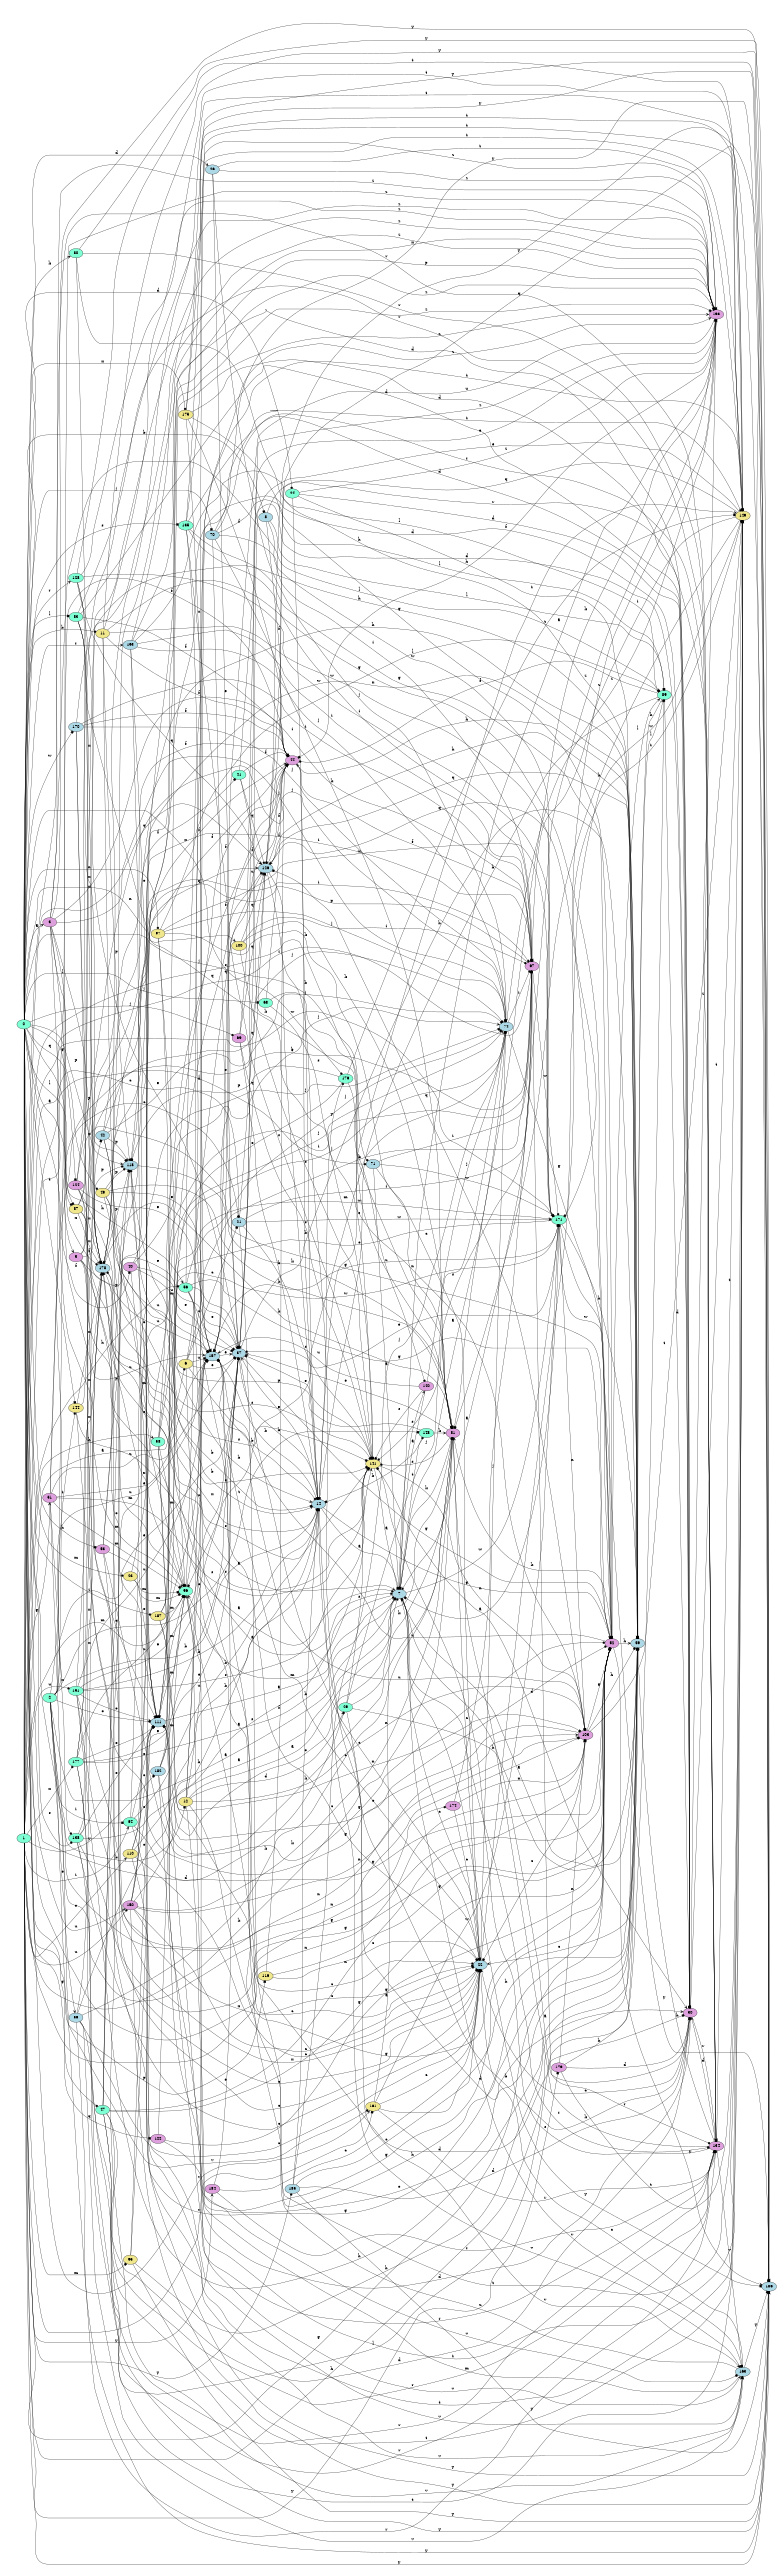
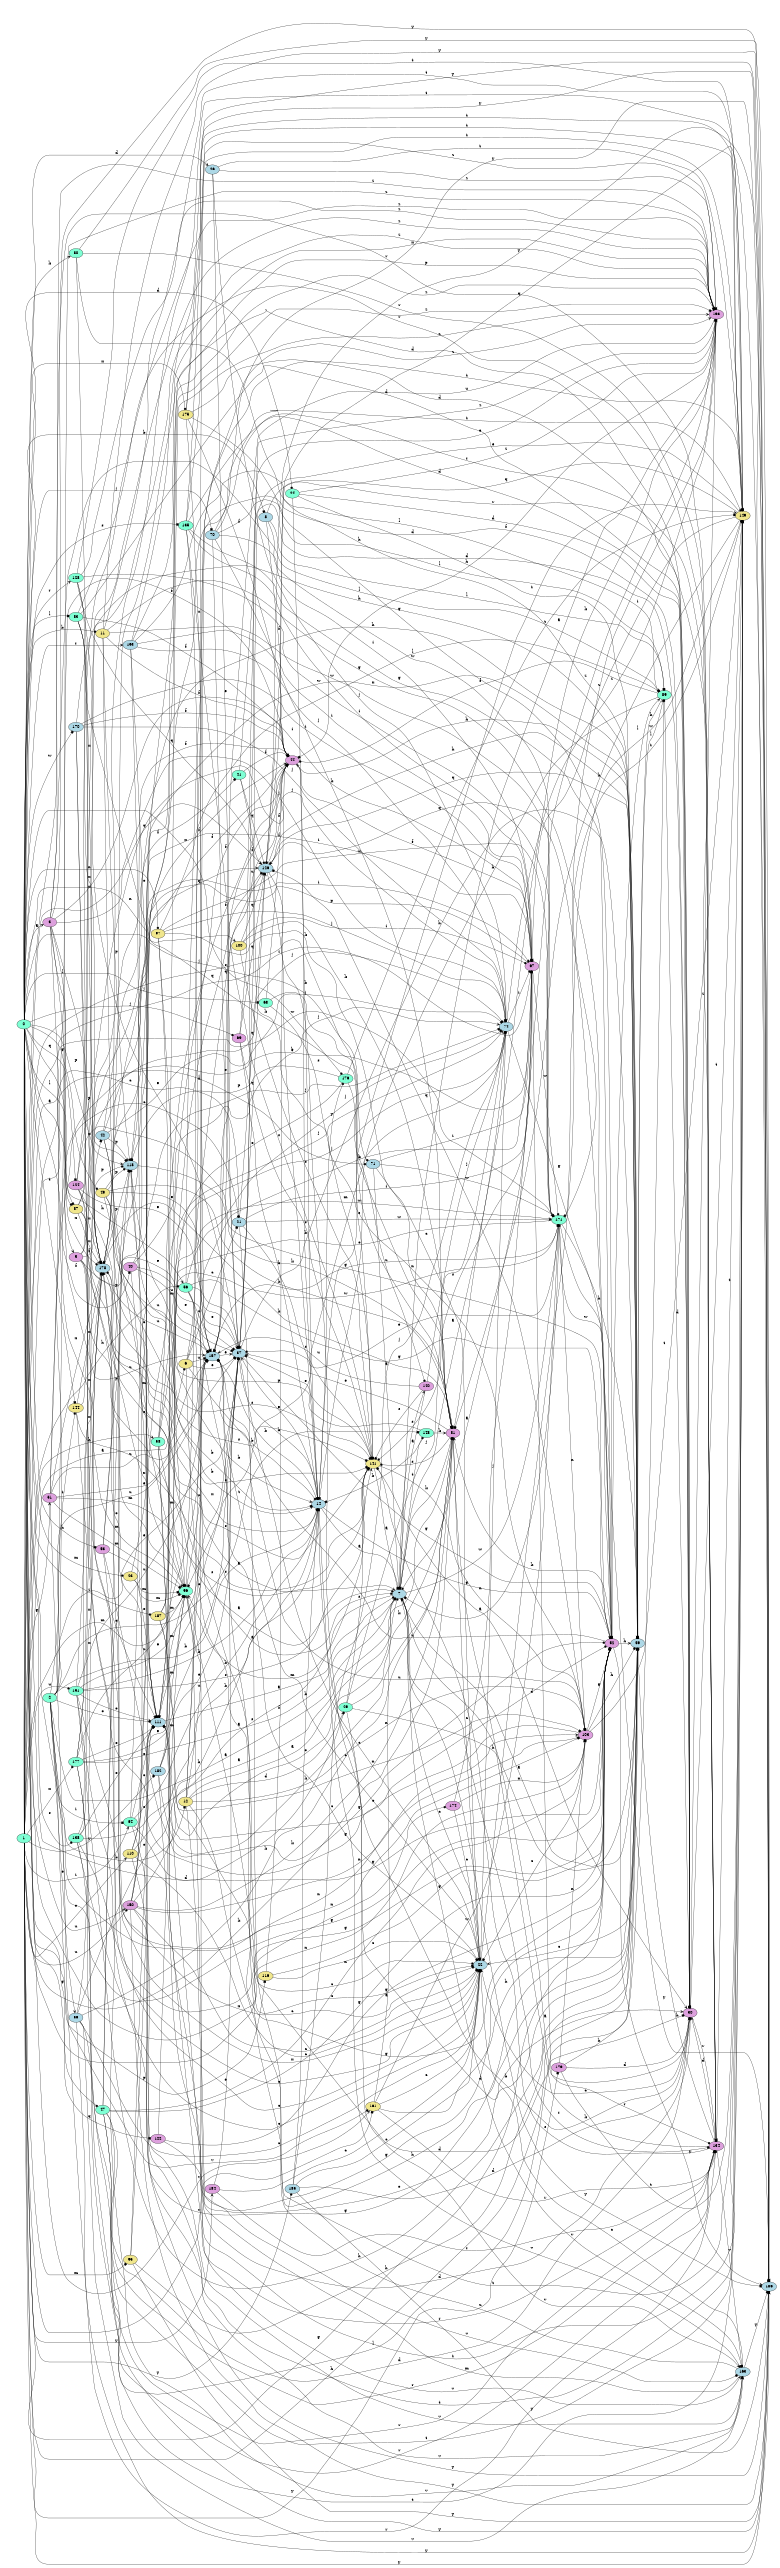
(162, 1323) -> none
(62, 1693) -> (74, 1378)
